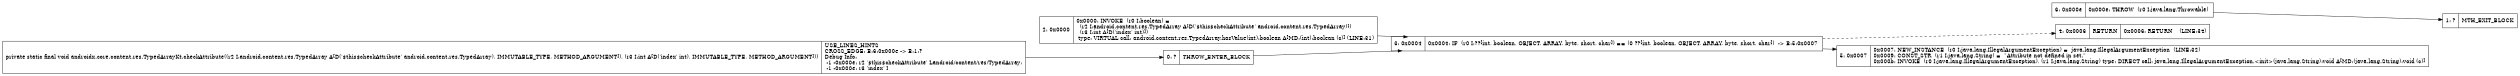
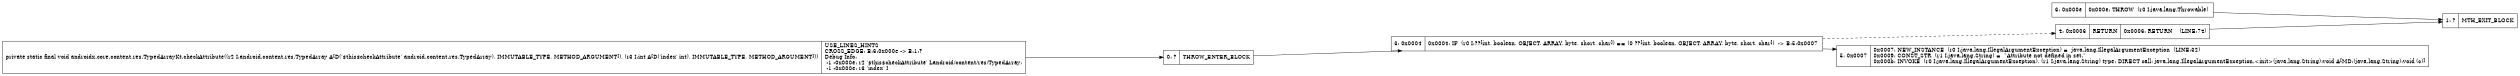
none -> (2324, 26)
(1208, 30) -> none
(2165, 31) -> (2165, 31)
